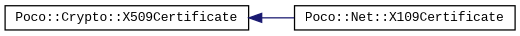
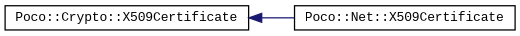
(405, 18) -> (405, 18)
